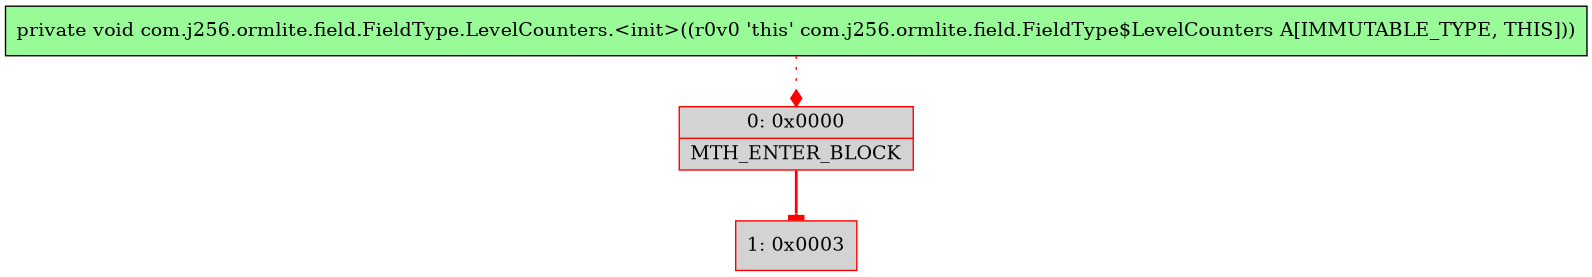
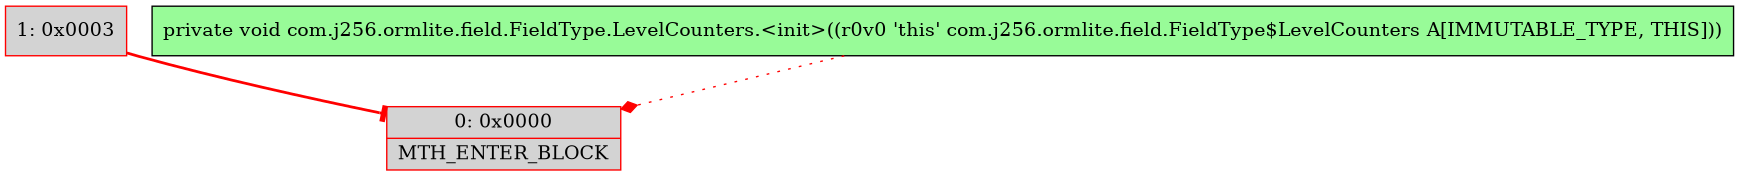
(796, 192) -> (253, 85)
